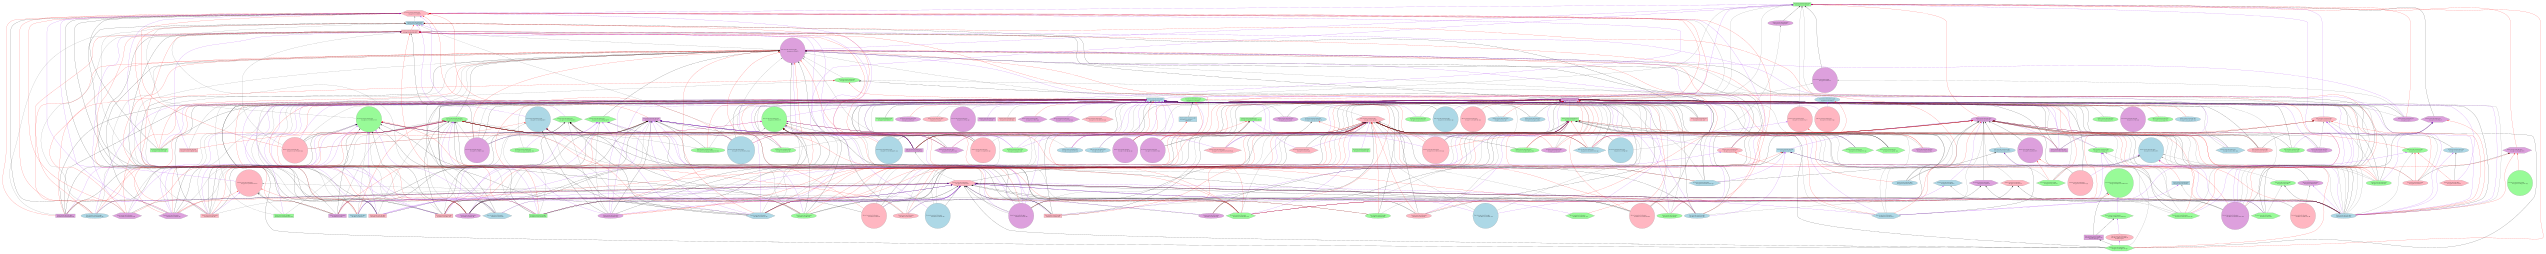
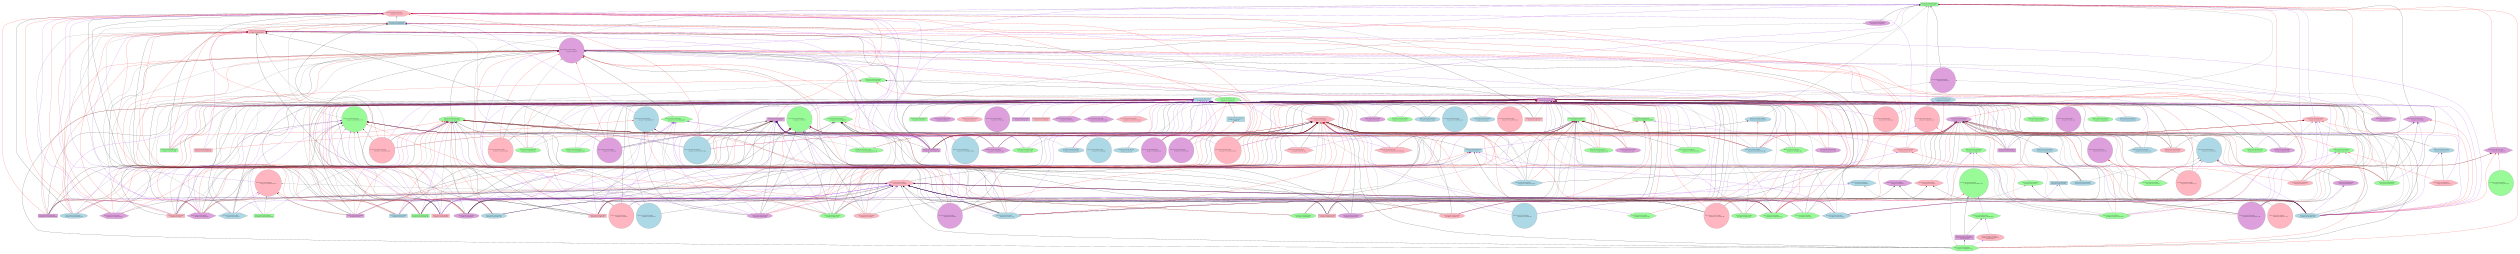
(1084, 56) -> (864, 48)
(1361, 150) -> none
